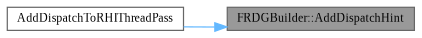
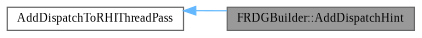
(199, 27) -> (212, 11)
